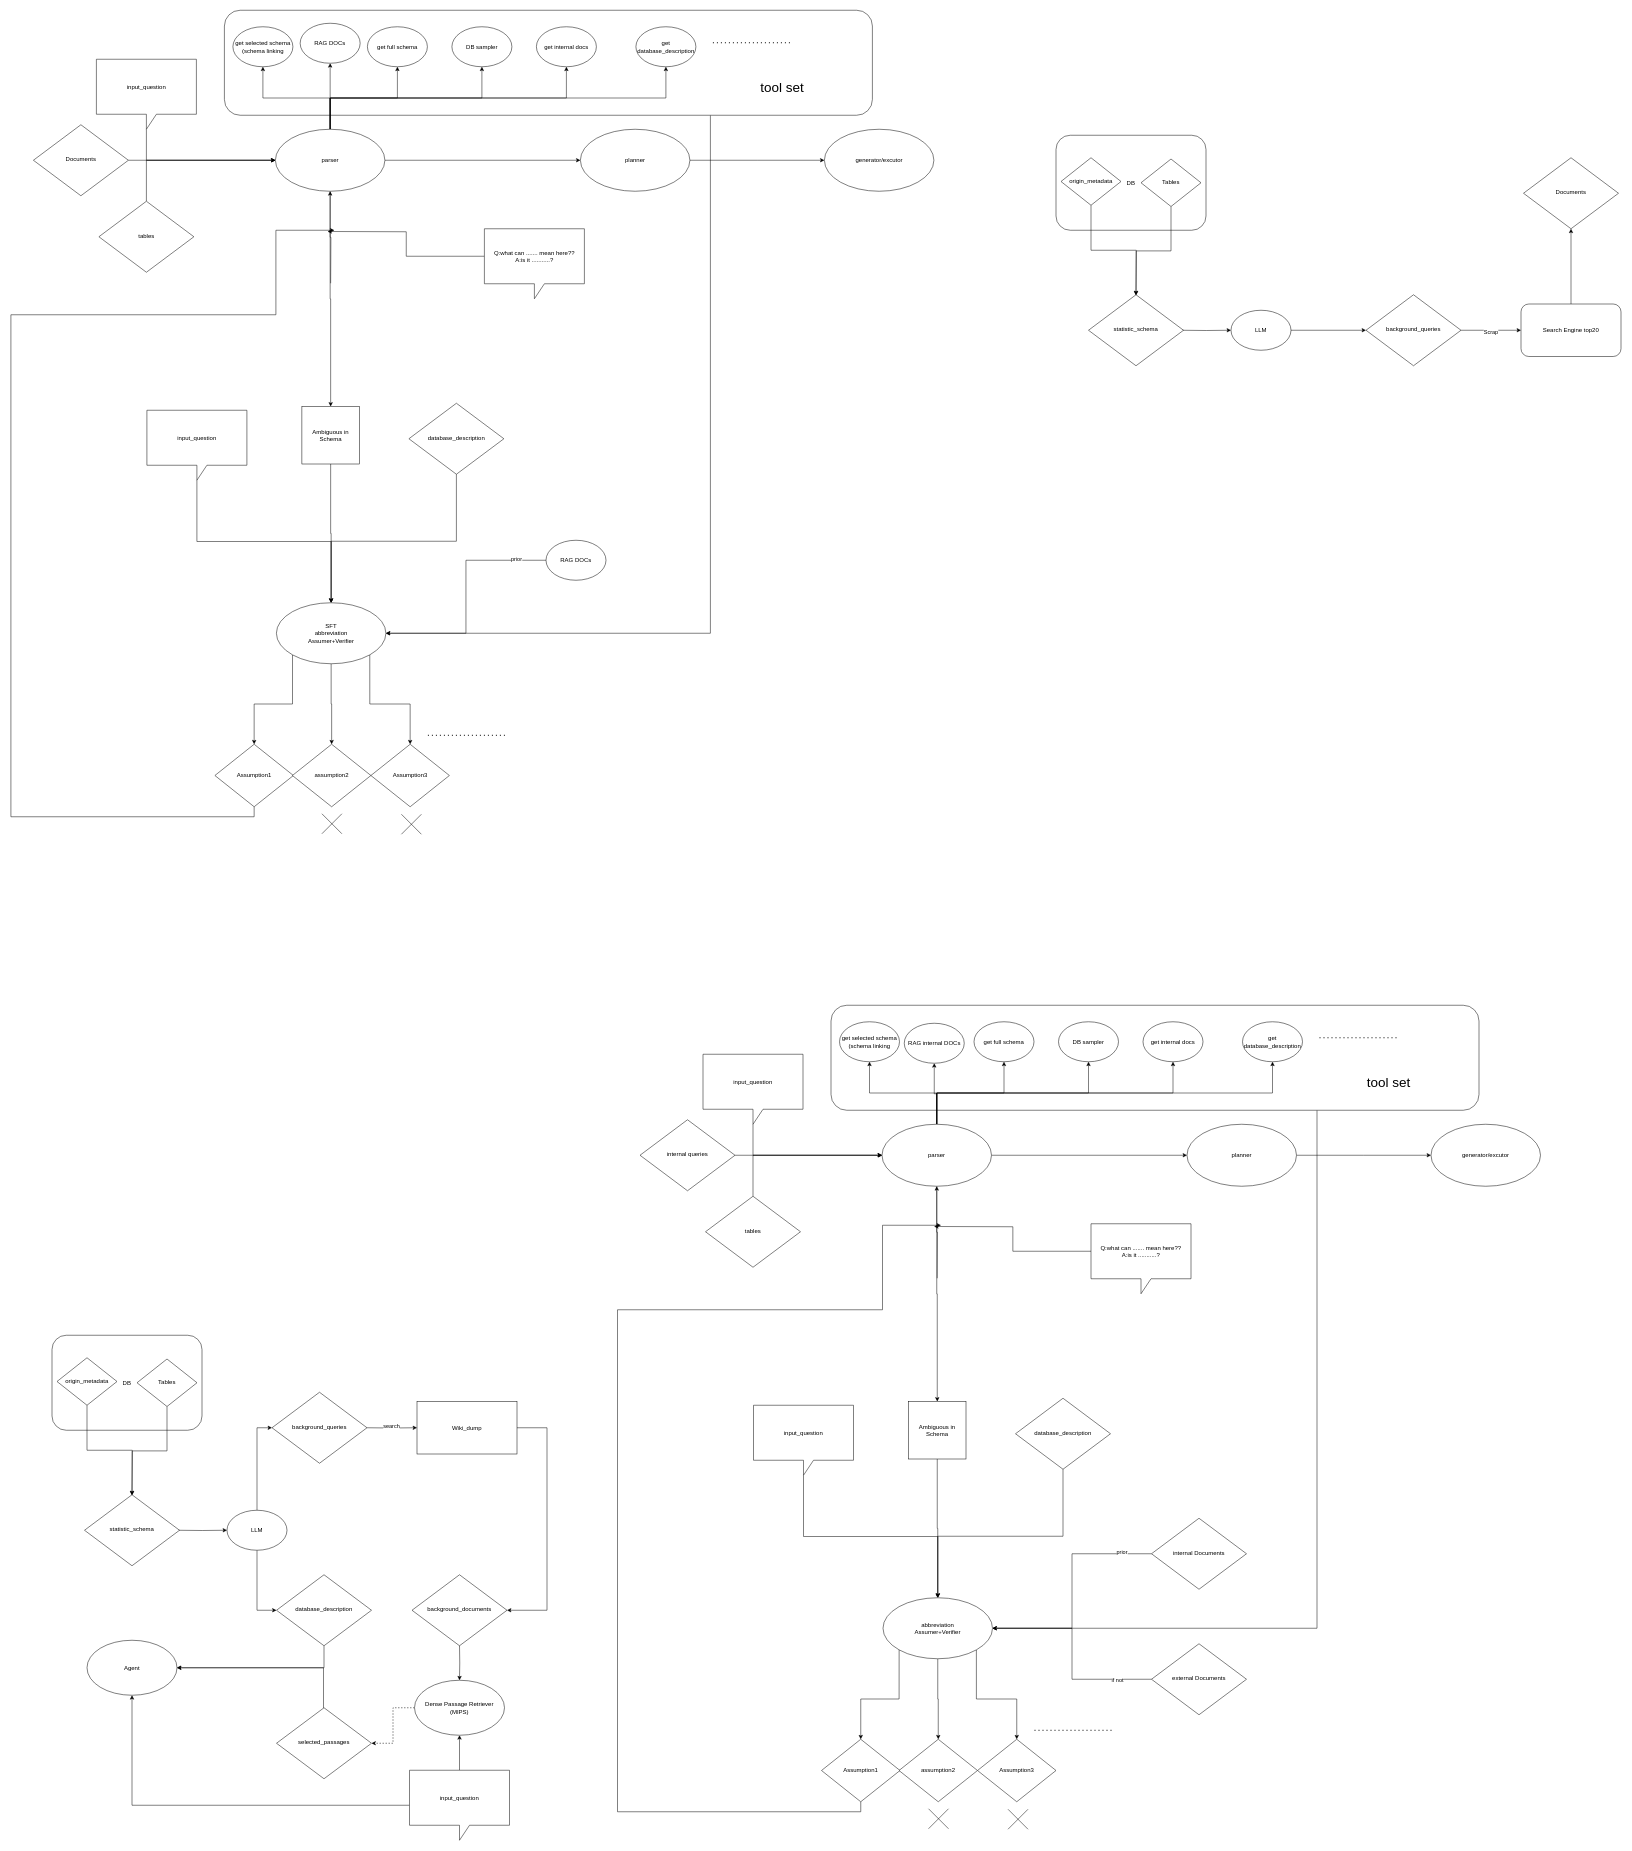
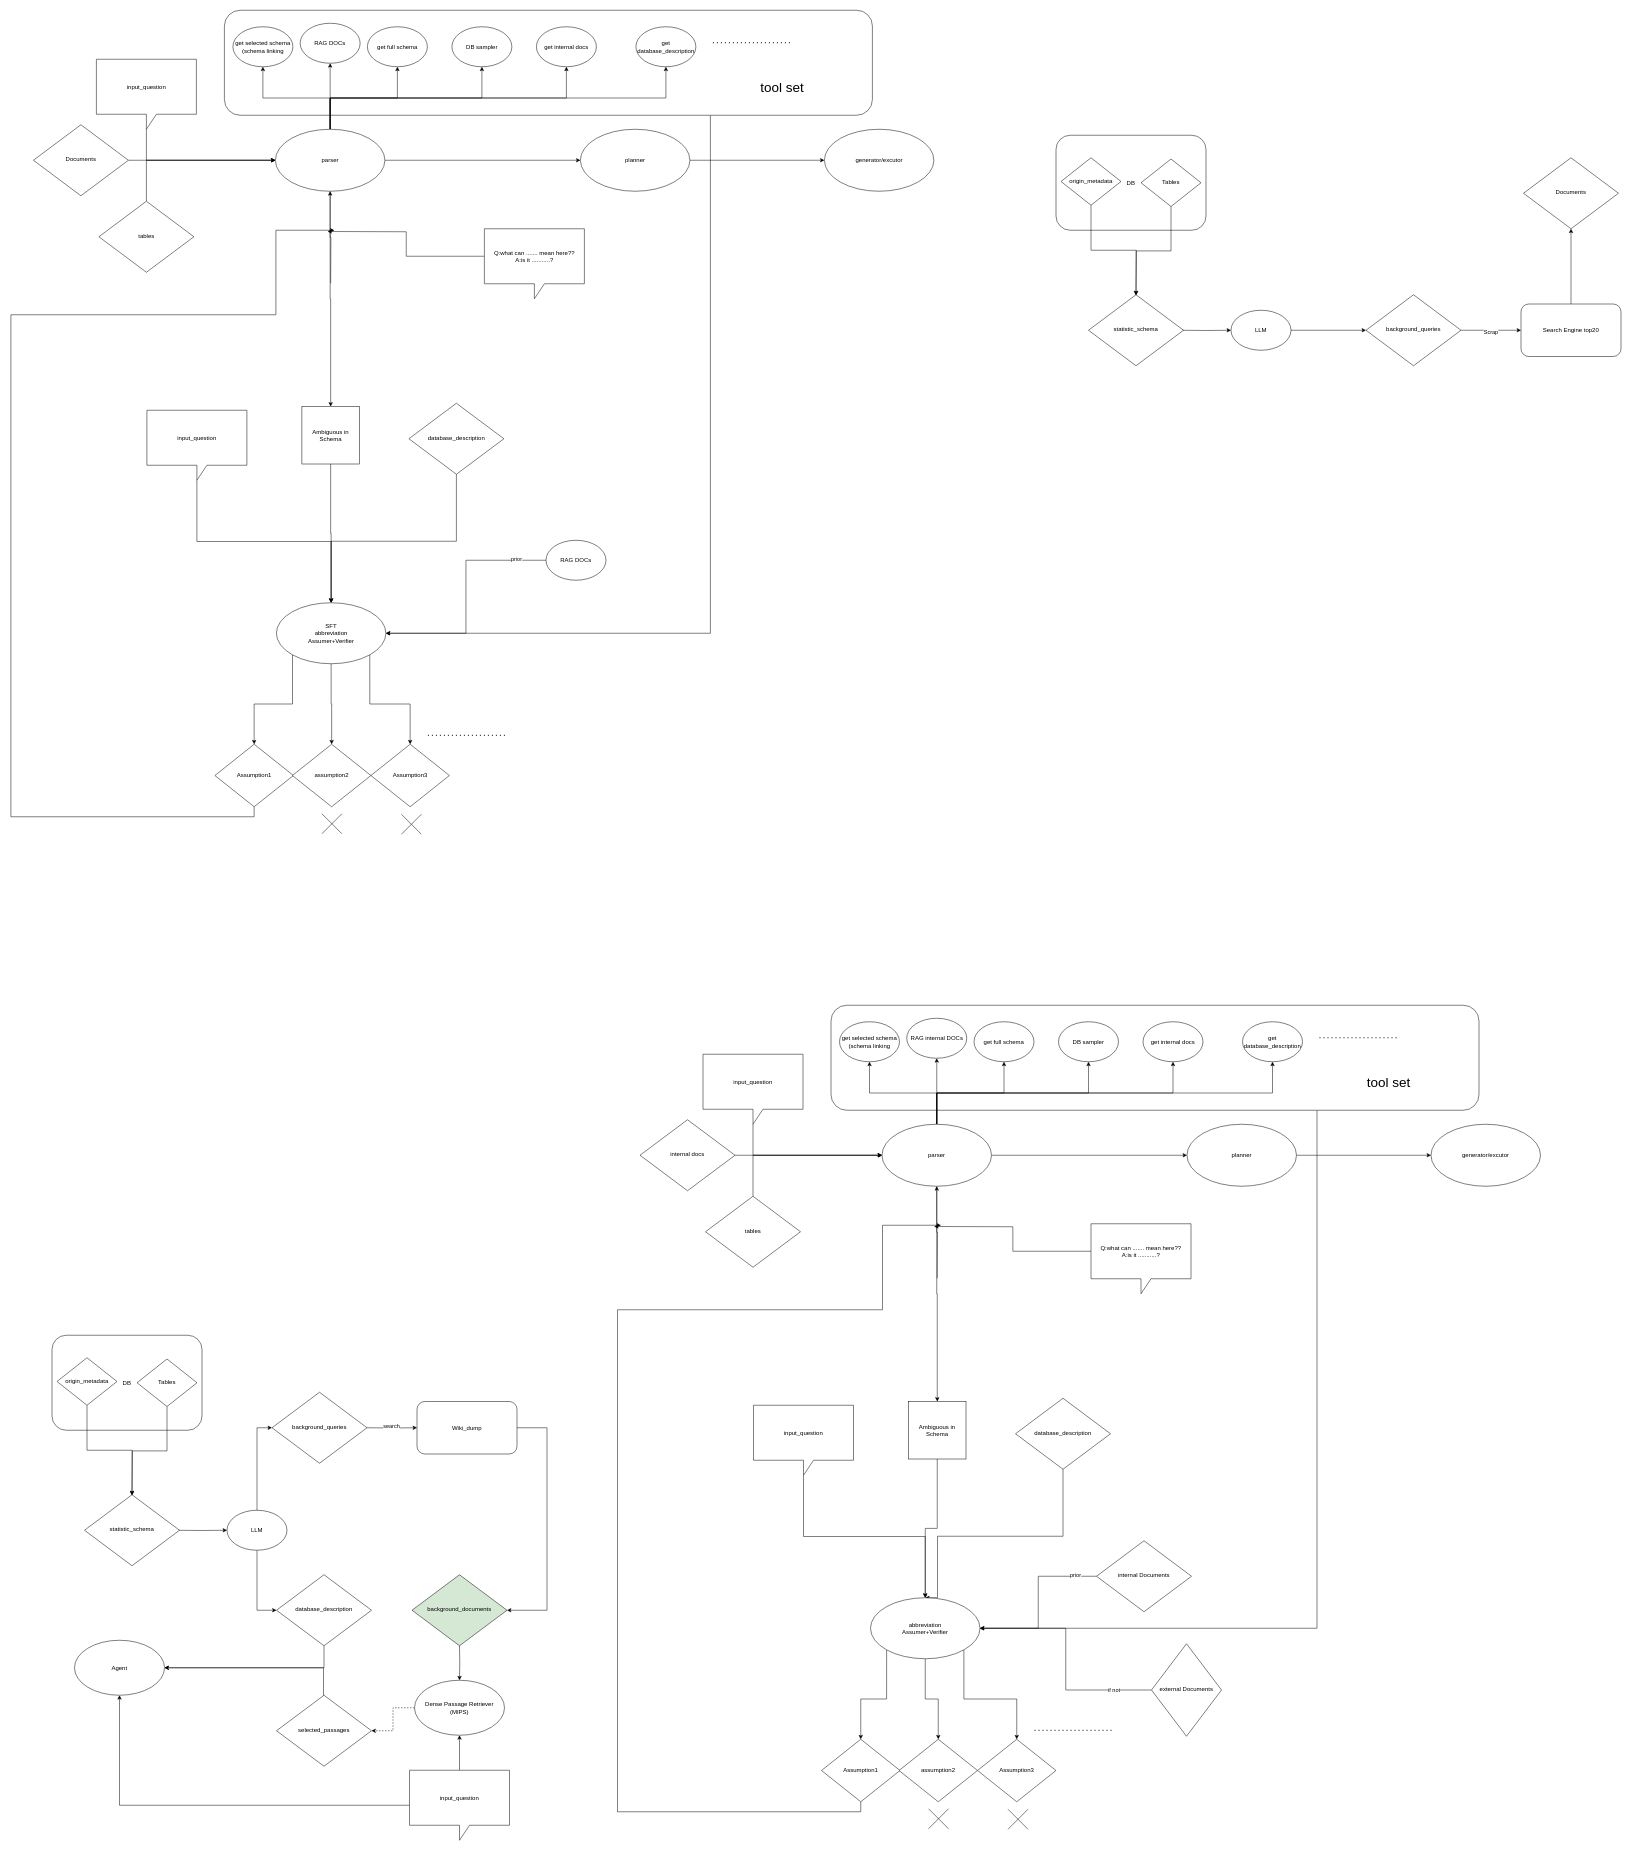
(934, 1043) -> (937, 1038)
(687, 1154) -> (687, 1154)
(467, 1428) -> (467, 1428)
(1199, 1554) -> (1144, 1576)
(459, 1610) -> (459, 1610)
(938, 1628) -> (925, 1628)
(132, 1668) -> (119, 1668)
(1199, 1679) -> (1186, 1690)
(324, 1743) -> (324, 1731)
